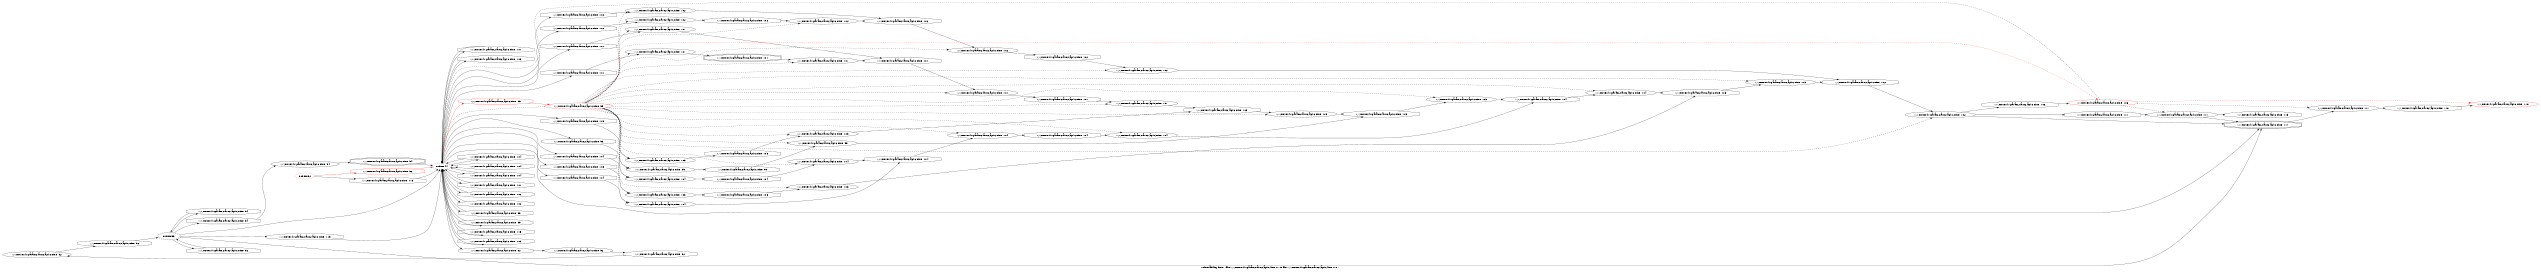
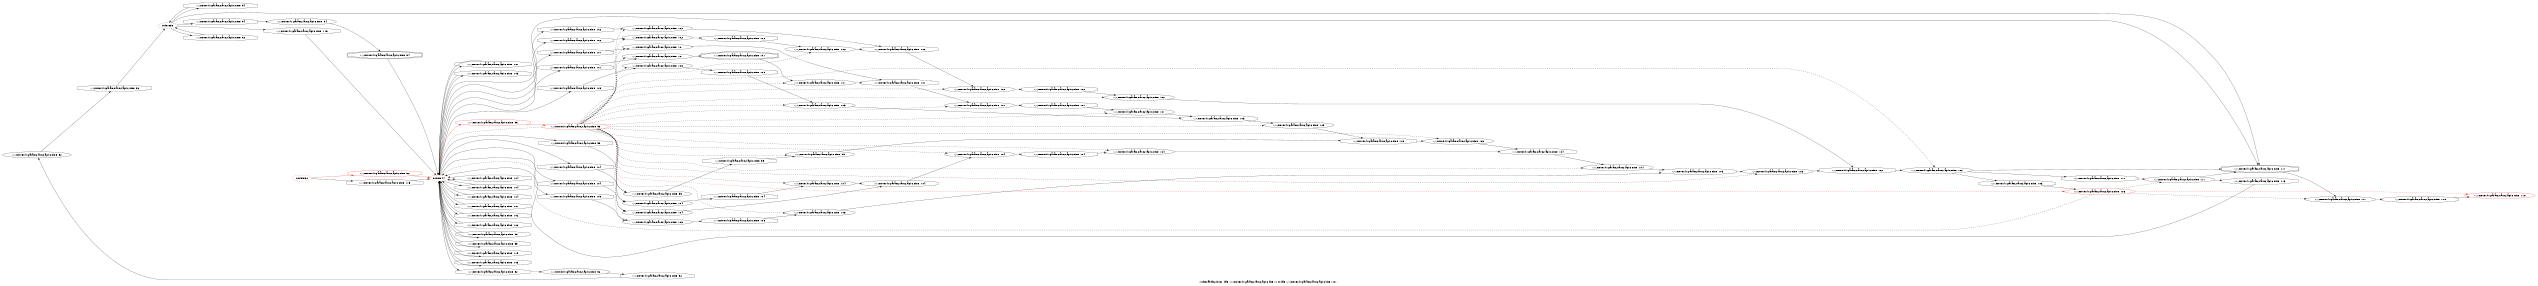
(316, 219) -> (1325, 237)
(169, 236) -> (168, 26)
